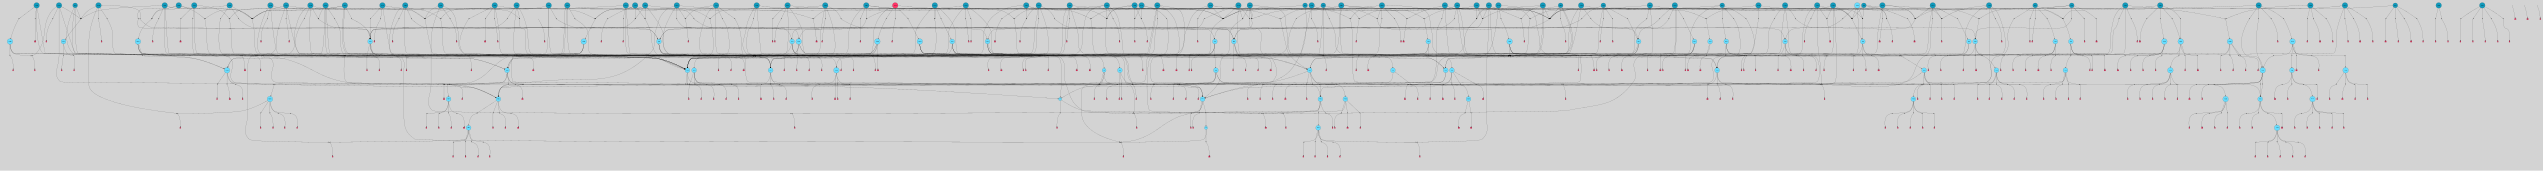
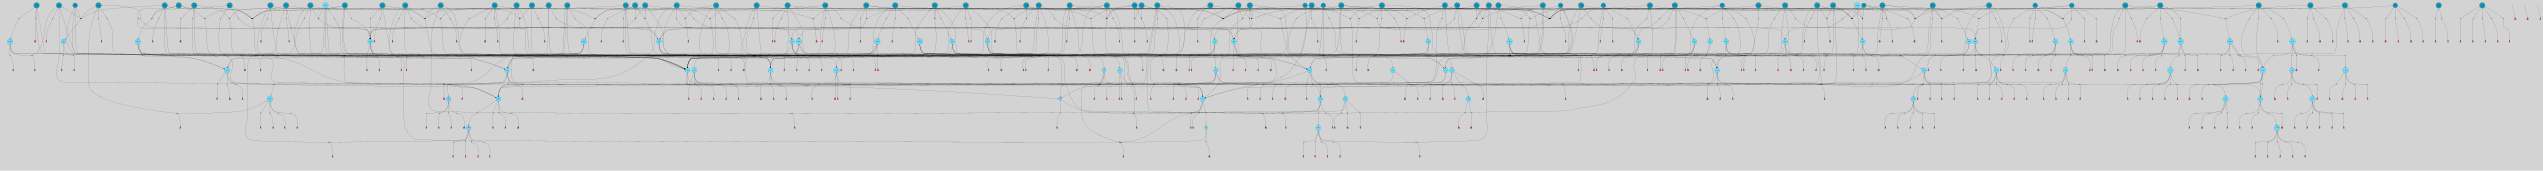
(326, 5) -> (326, 5)
none -> (532, 5)
(895, 5) -> (895, 5)
